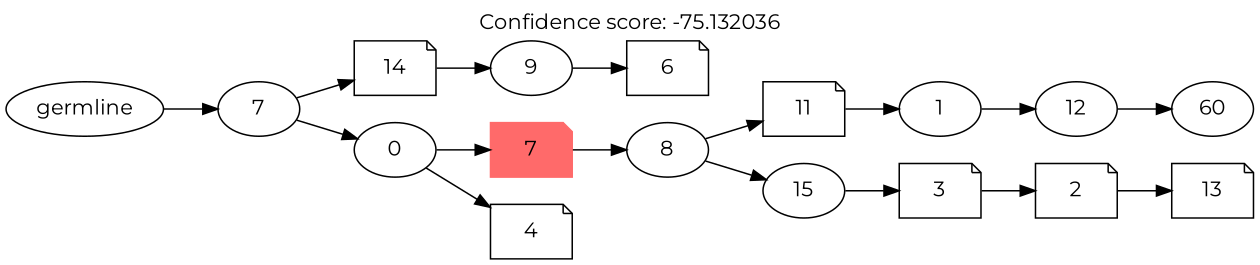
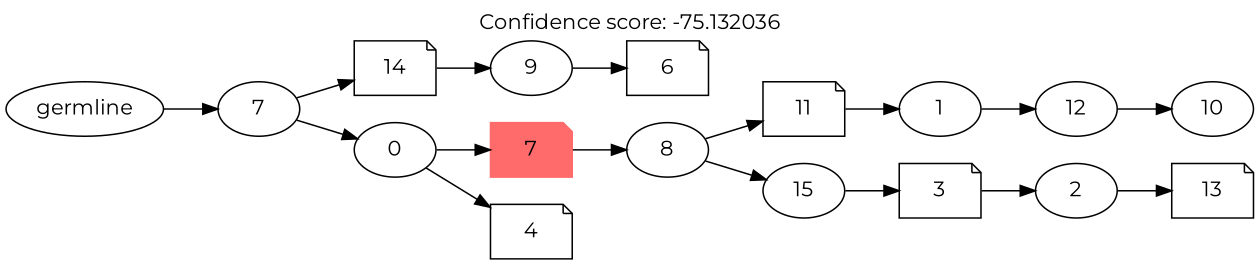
(1213, 109) -> (1213, 109)
(1076, 191) -> (1076, 191)
